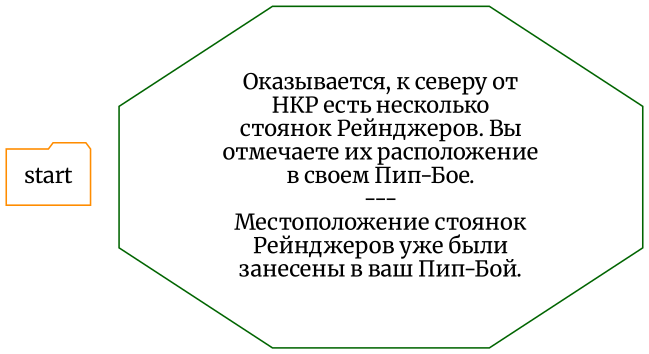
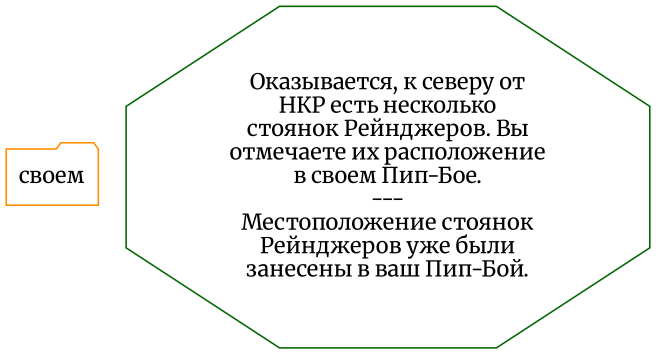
(48, 177) -> (52, 177)
